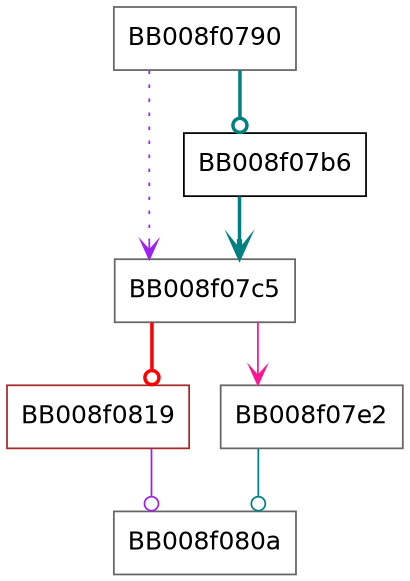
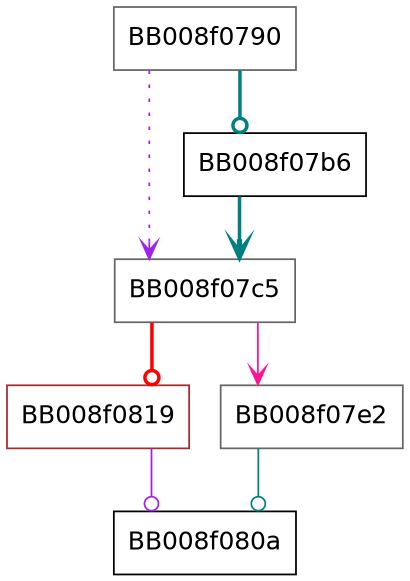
(205, 543) -> (205, 543)
